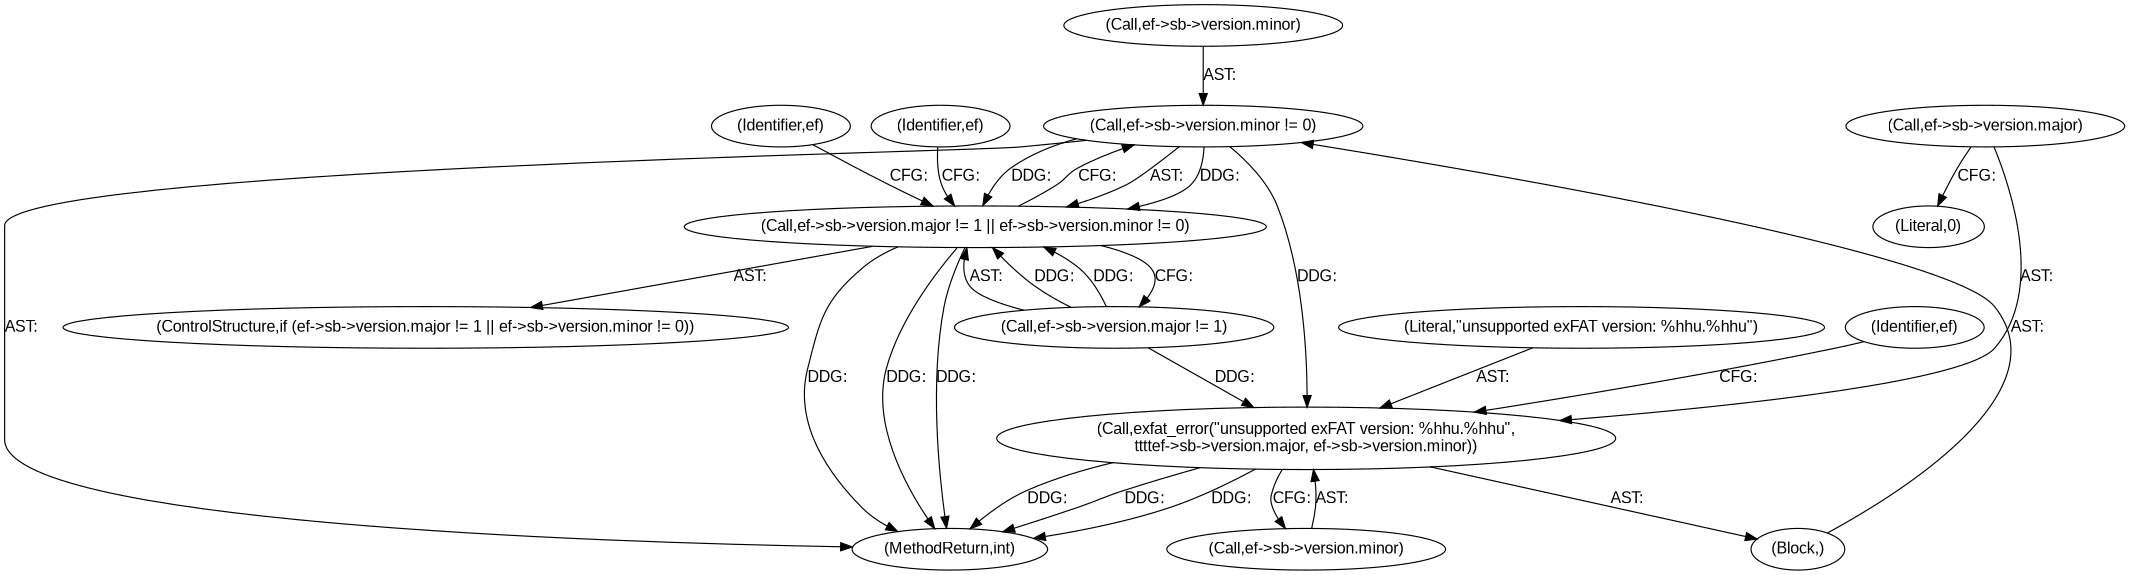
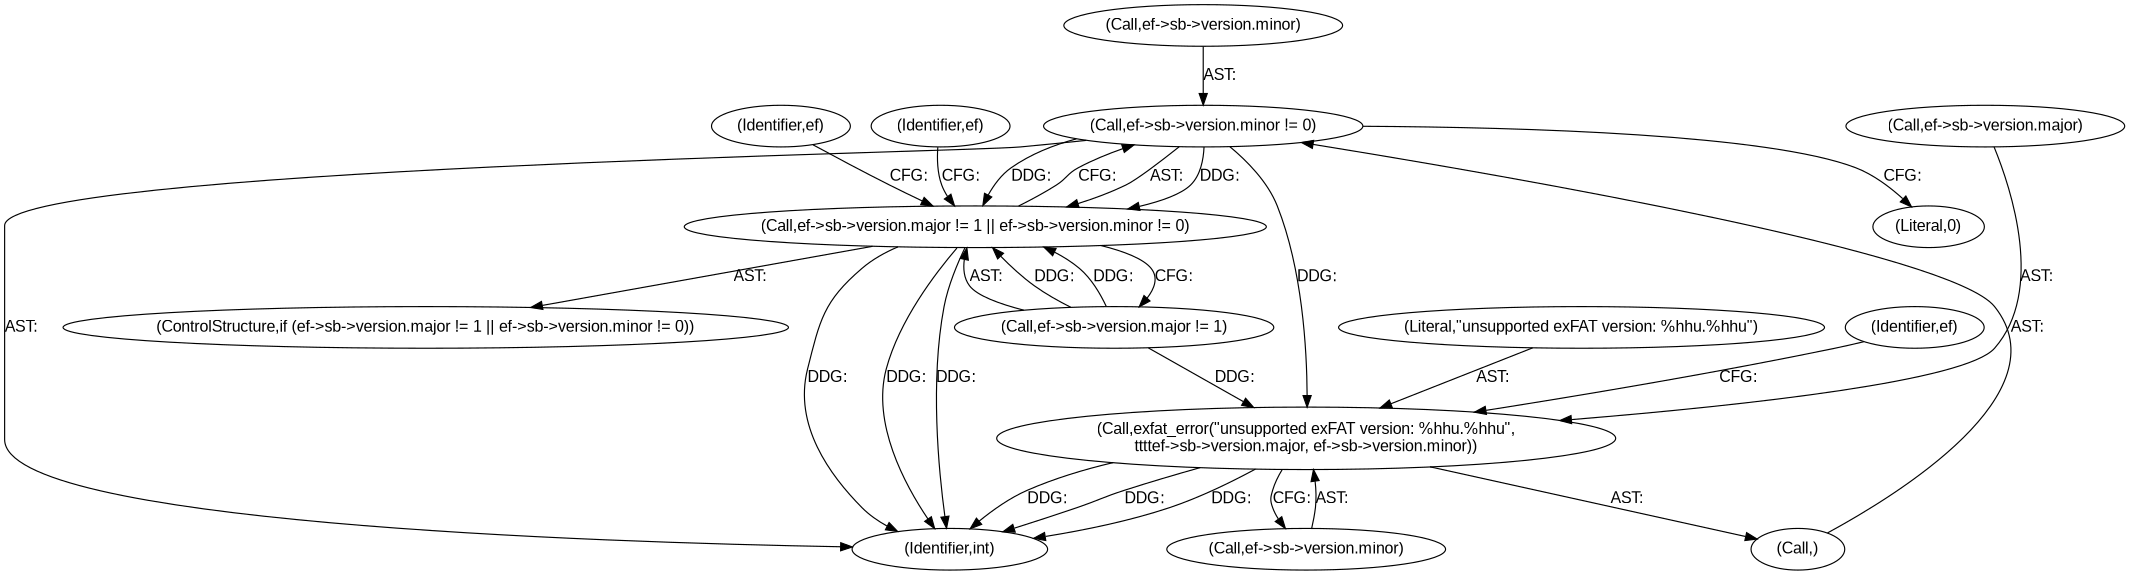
(1956, 171) -> (1639, 135)
(950, 549) -> (950, 549)
(1798, 549) -> (1798, 549)
